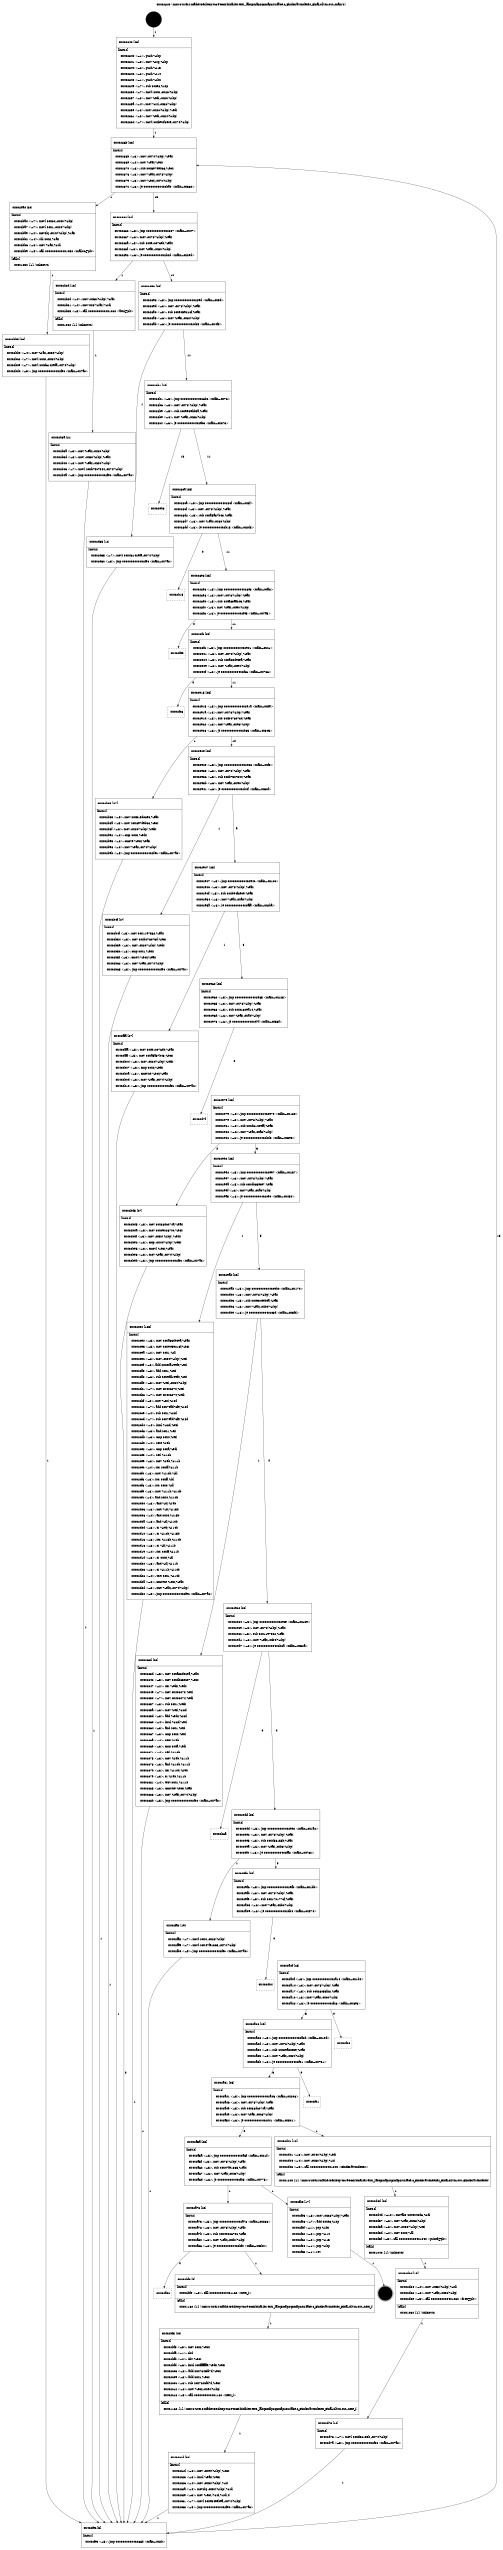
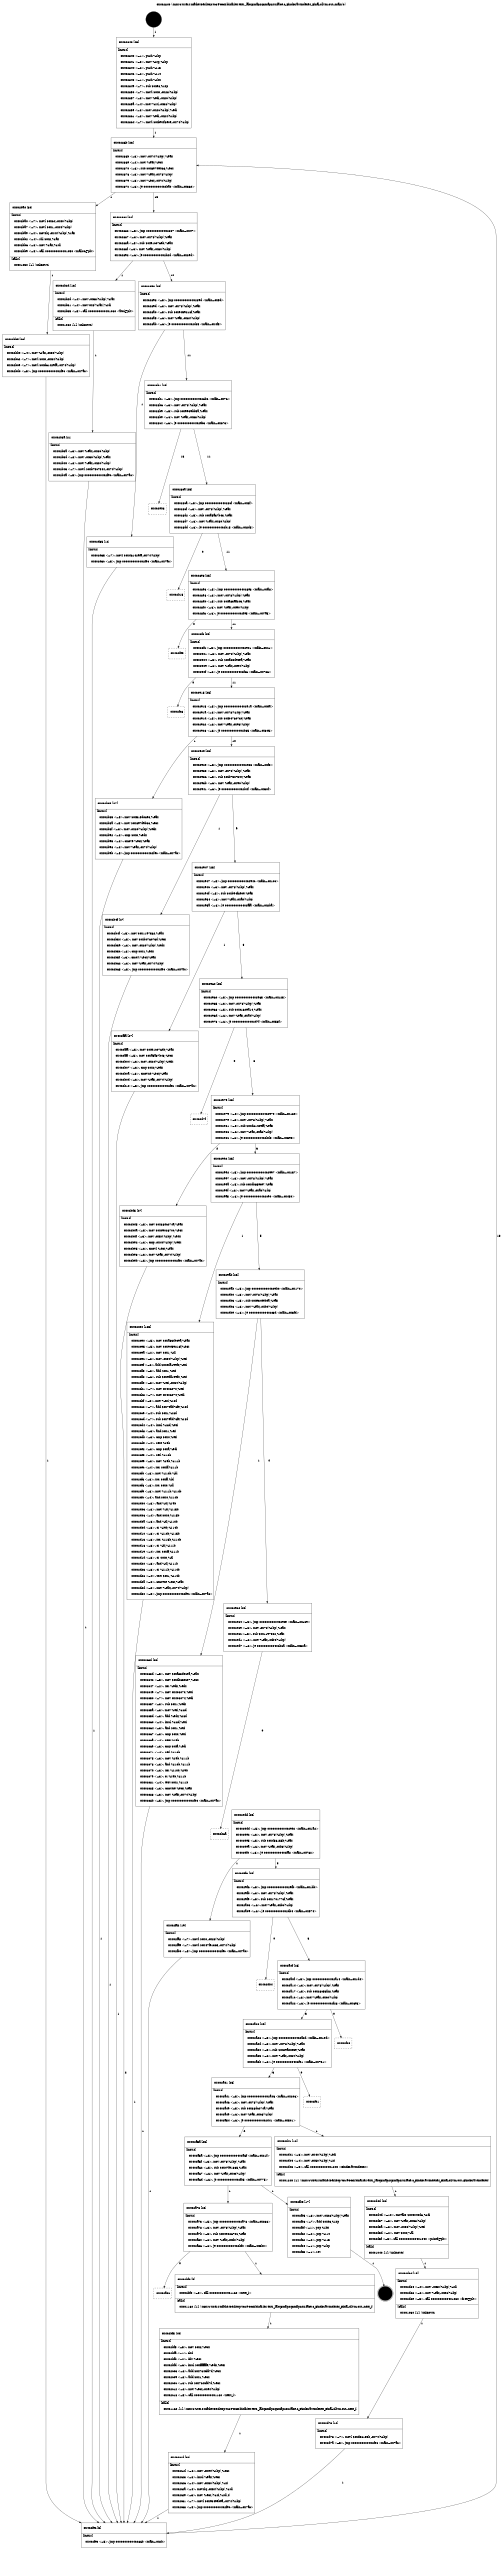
none -> (249, 1060)
(272, 1730) -> none
none -> (298, 1938)
